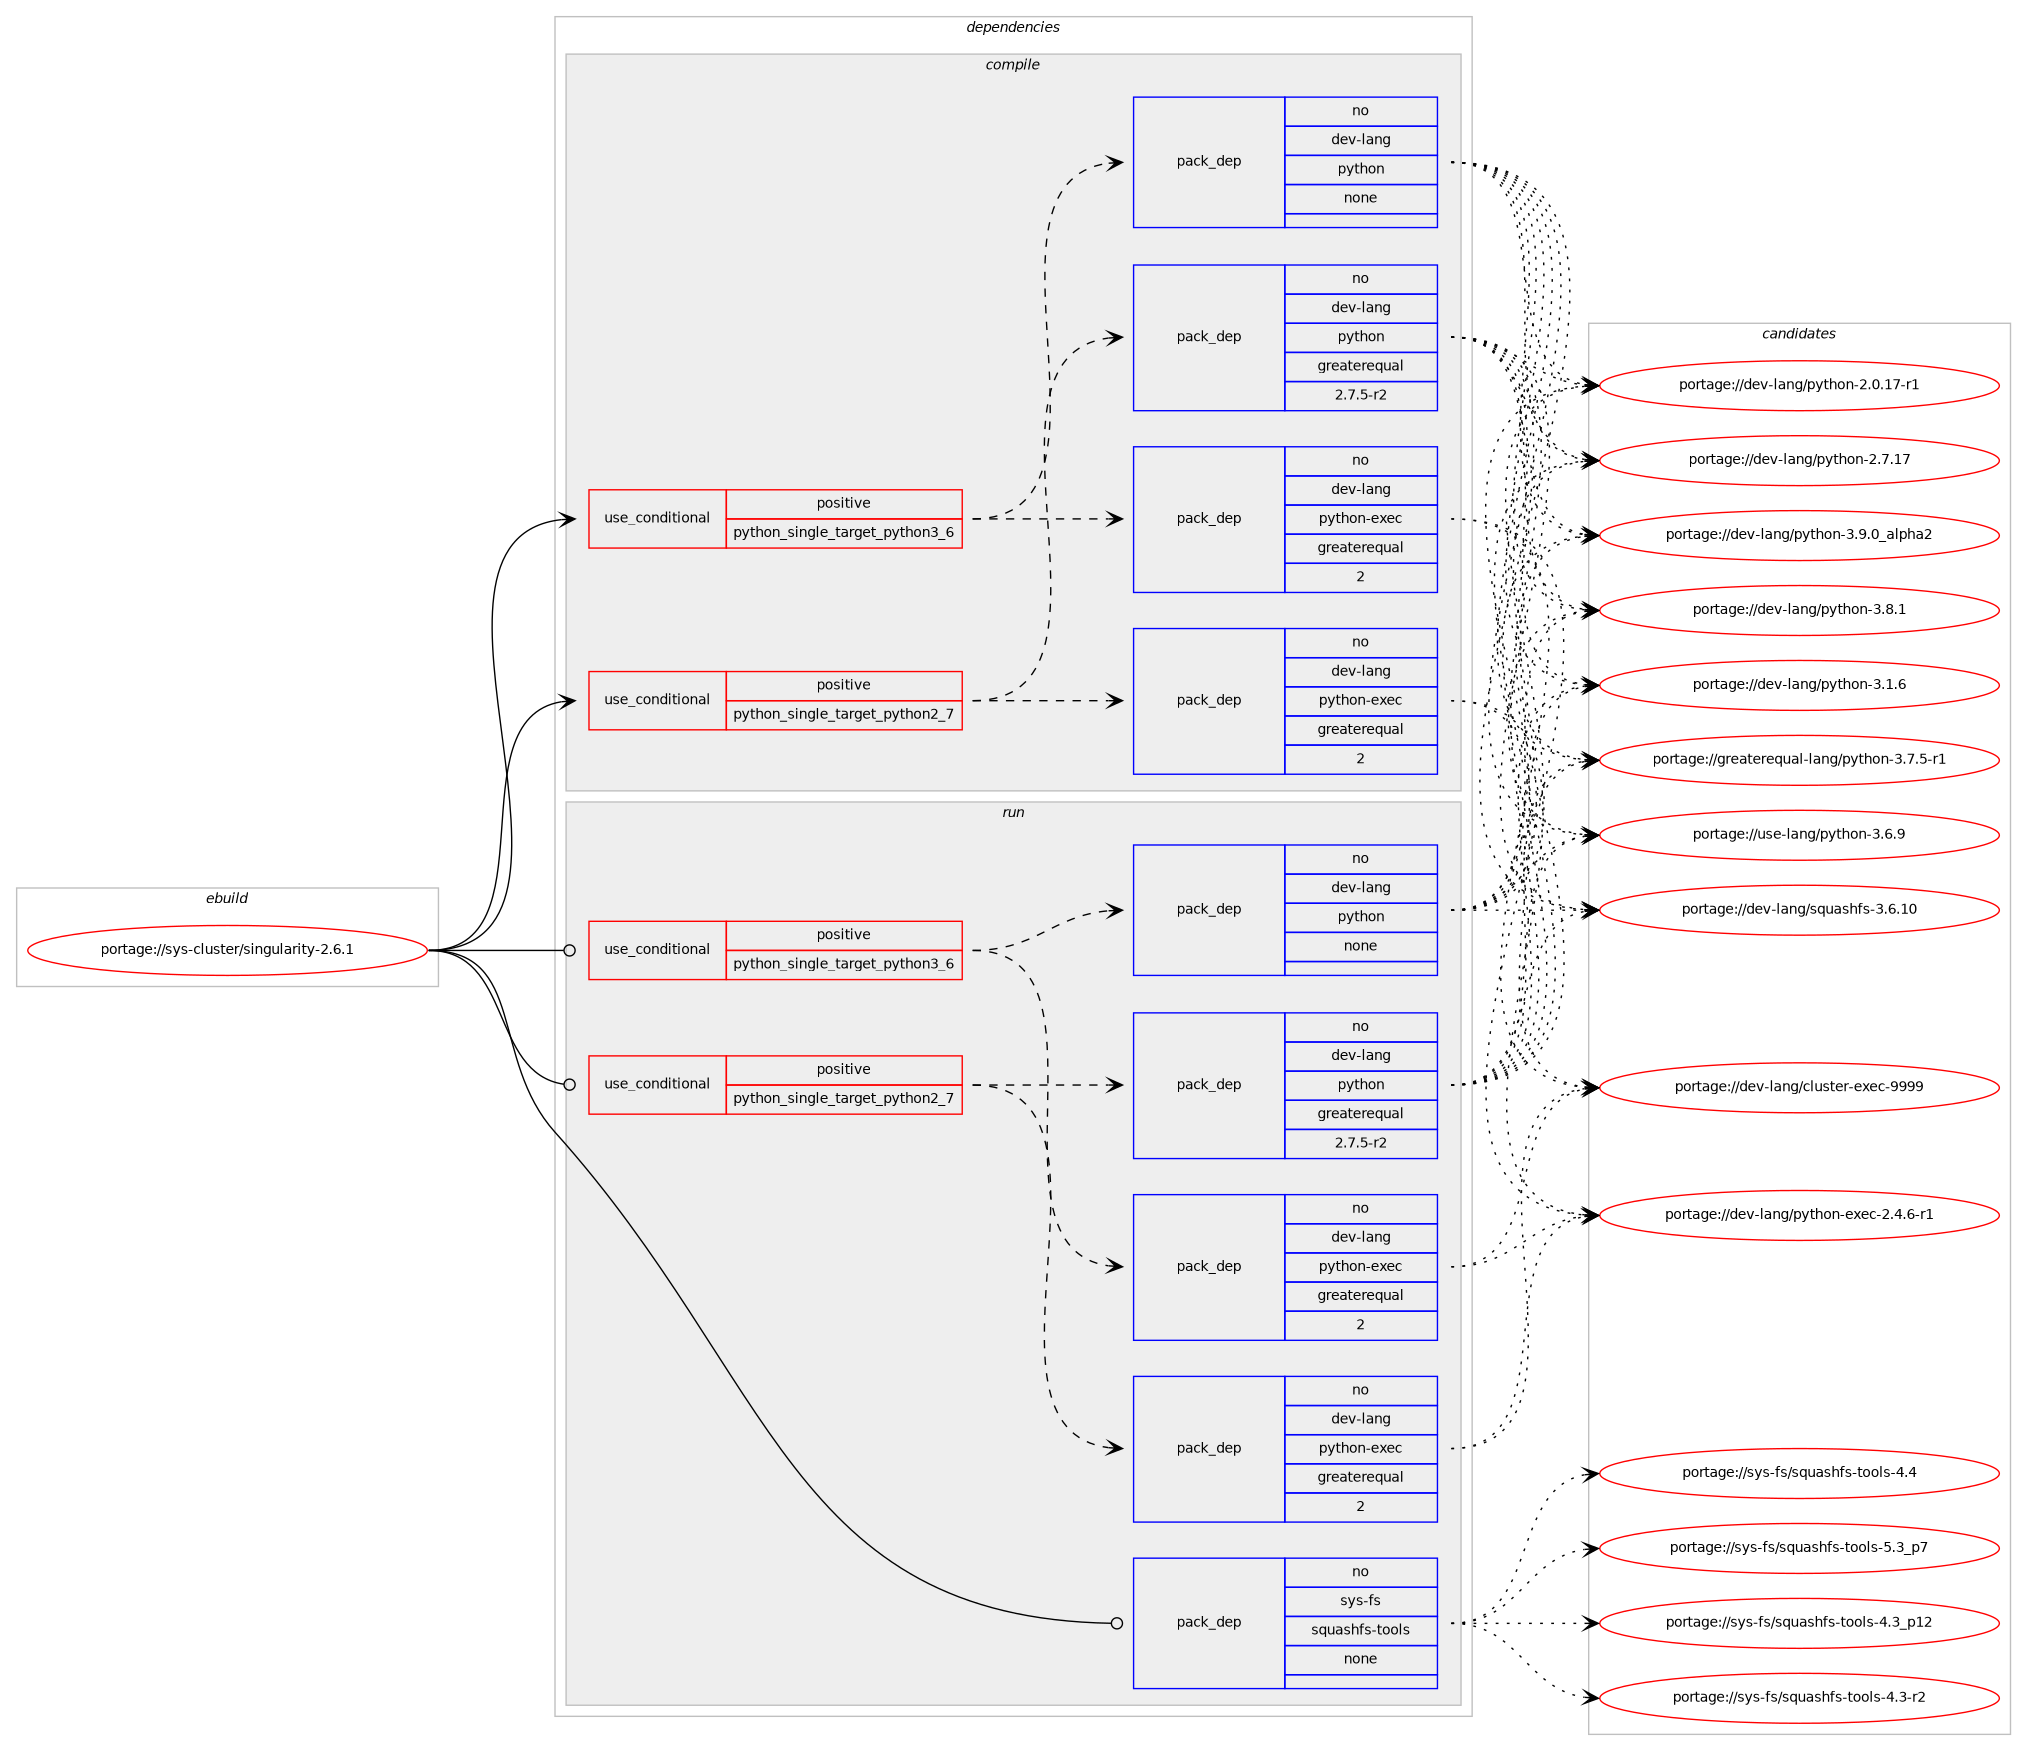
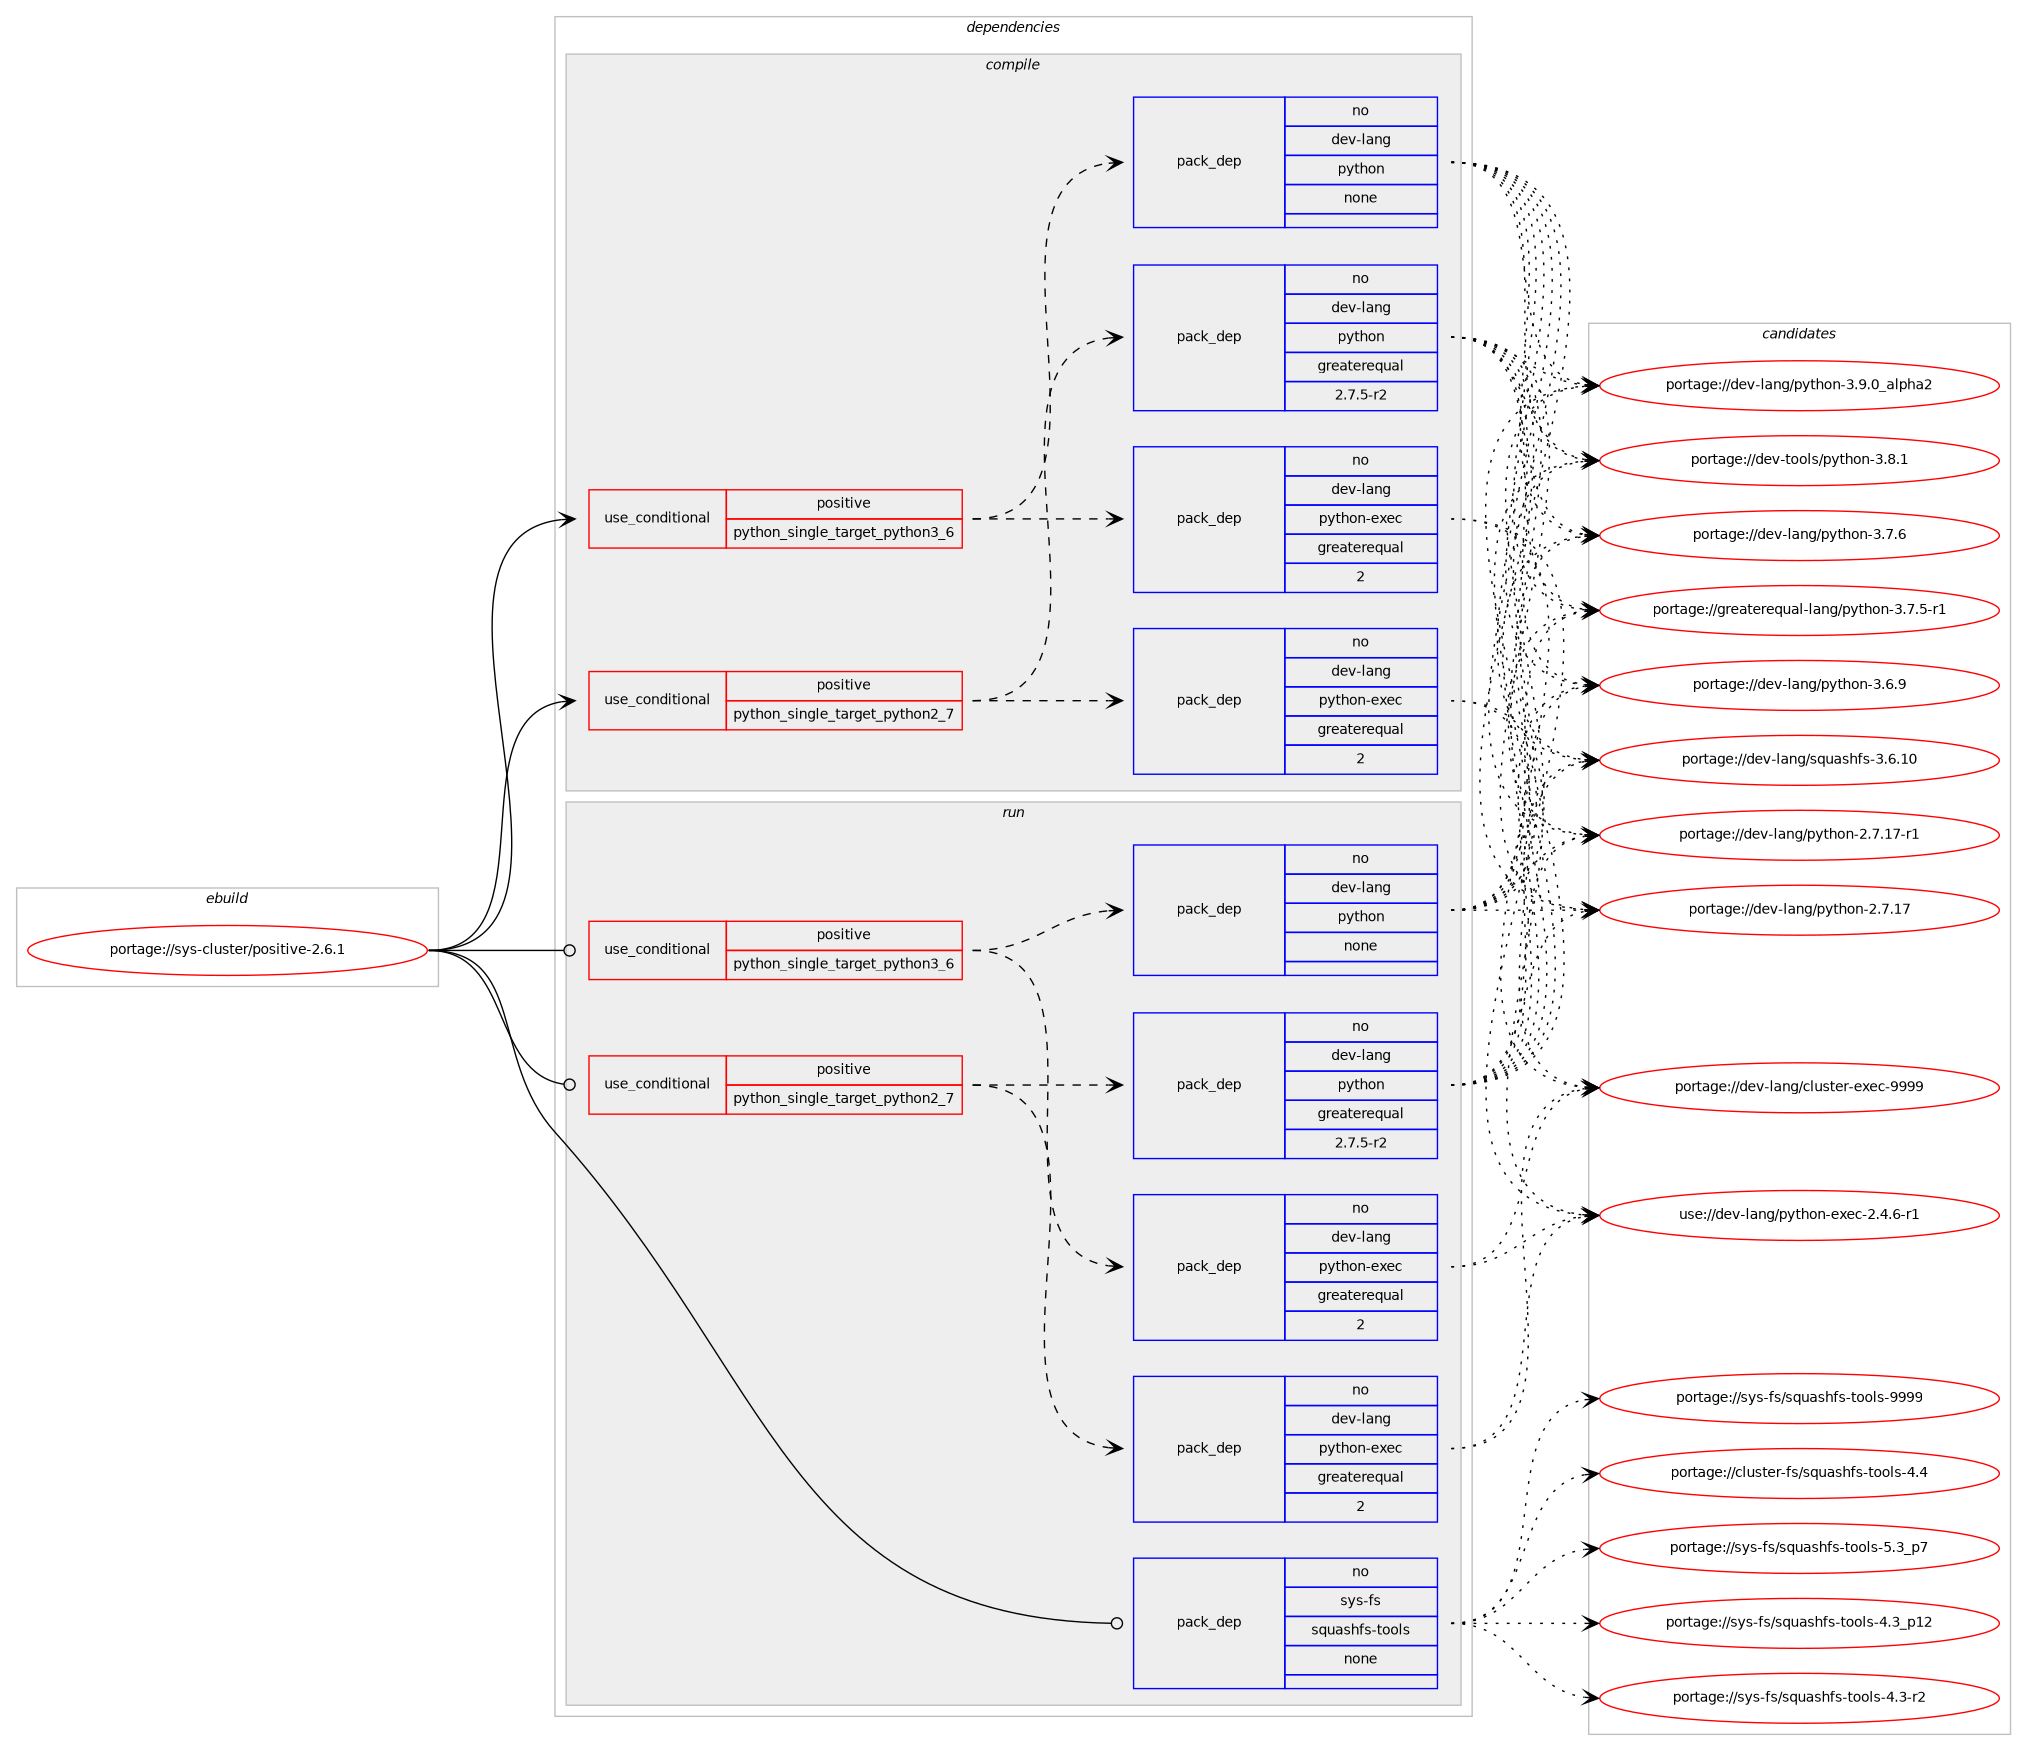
(1800, 386) -> (1800, 835)
(1800, 611) -> (1800, 461)
(1800, 685) -> (1800, 536)
(1800, 835) -> (1800, 685)
(228, 950) -> (228, 950)
(1800, 1215) -> (1800, 1215)
none -> (1800, 1399)
(1800, 1474) -> (1800, 1474)
